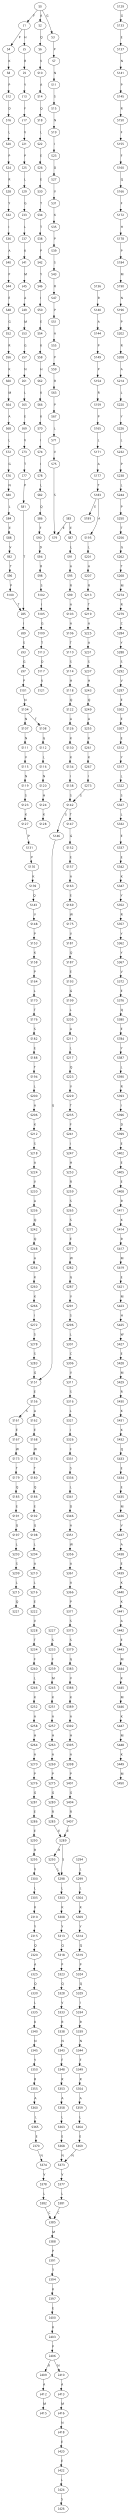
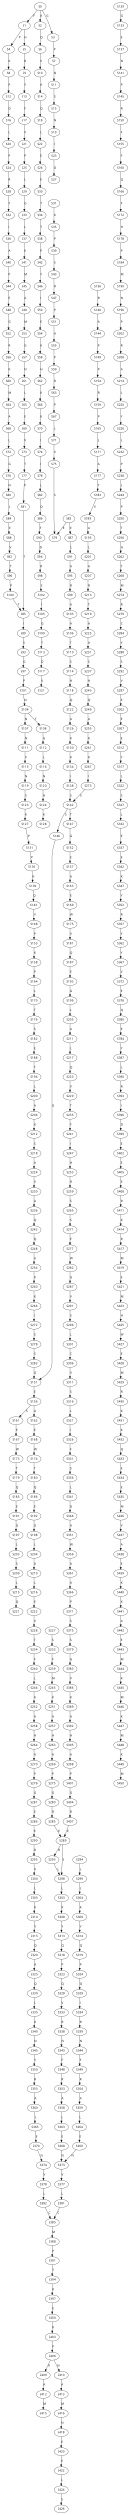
(54, 190) -> none
(98, 516) -> (88, 527)
